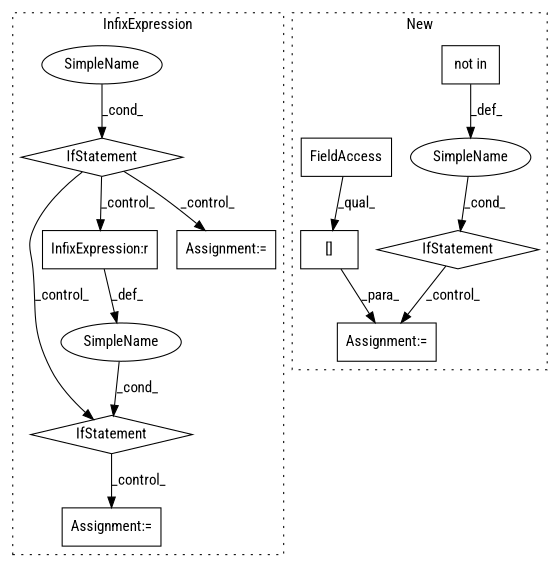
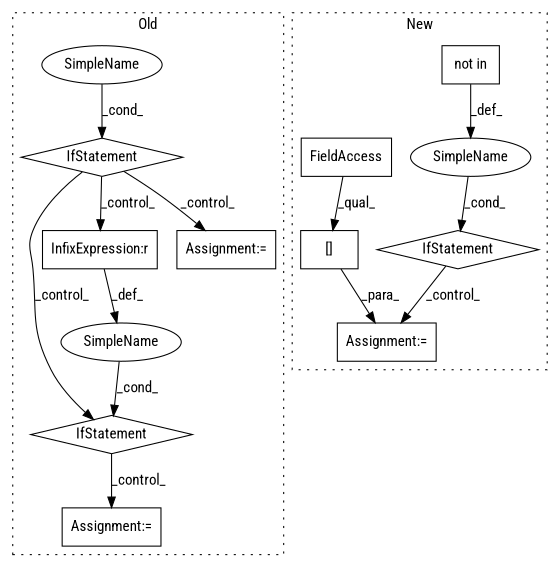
(148, 25) -> (148, 25)
